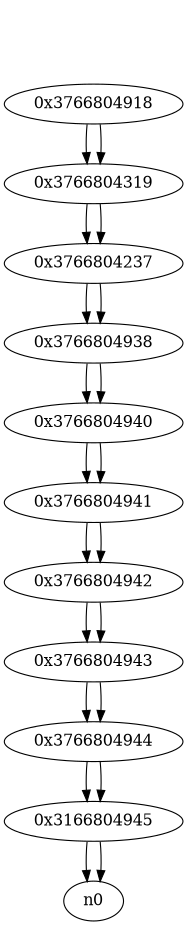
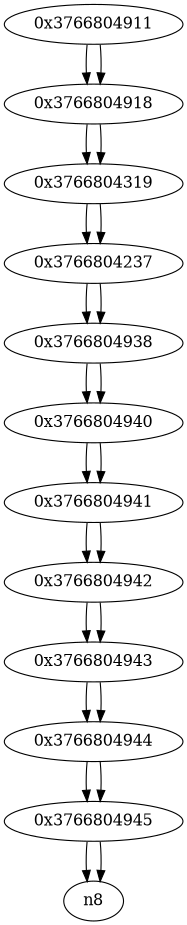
none -> (94, 24)
(94, 821) -> (94, 821)
(94, 901) -> (94, 901)
